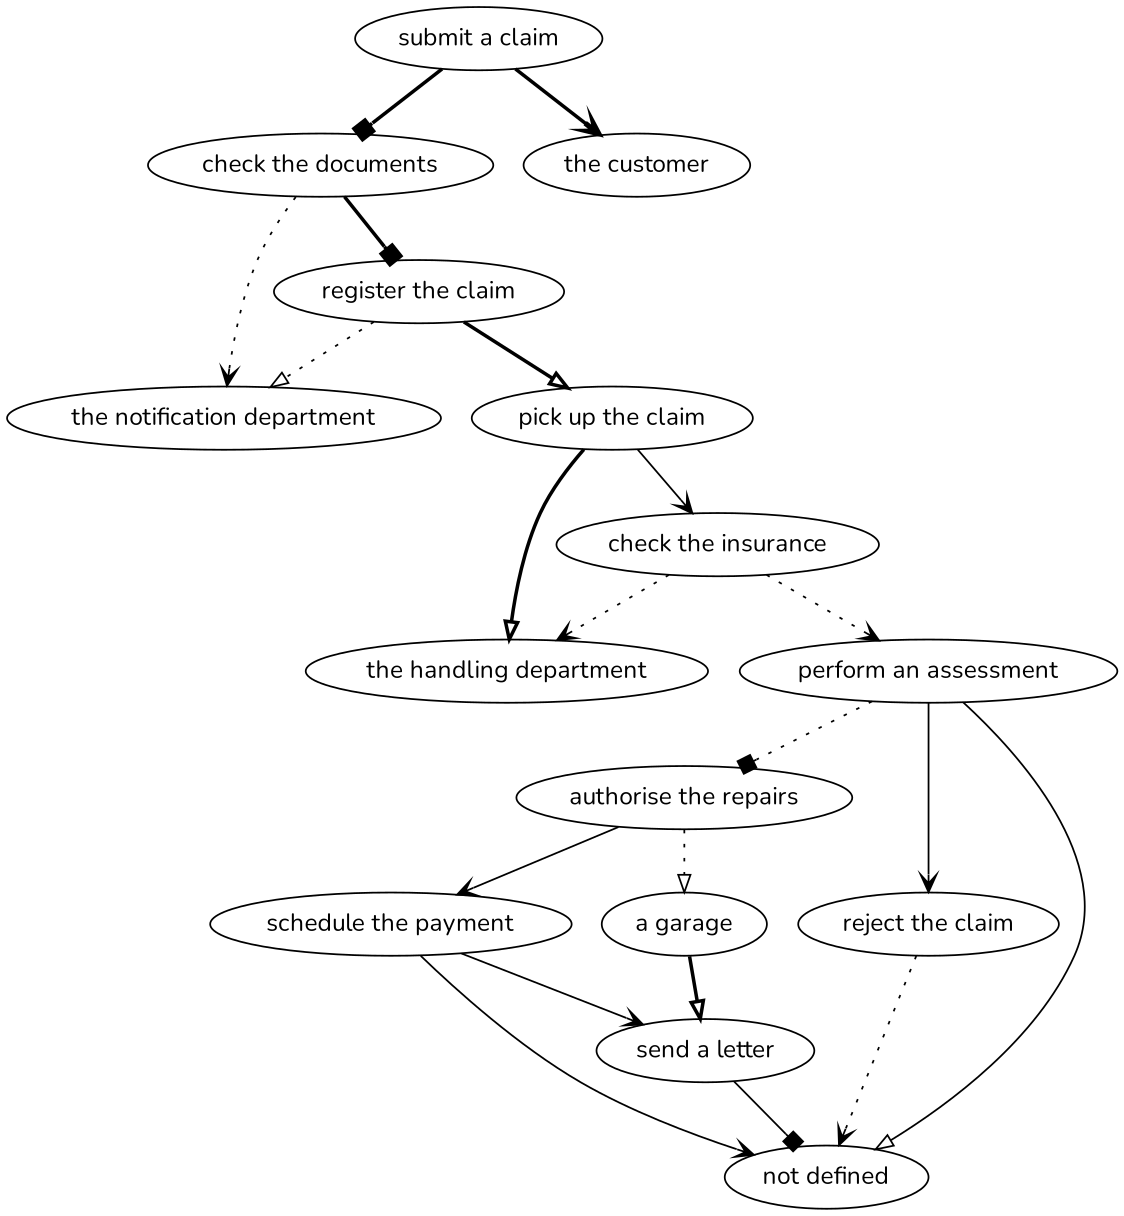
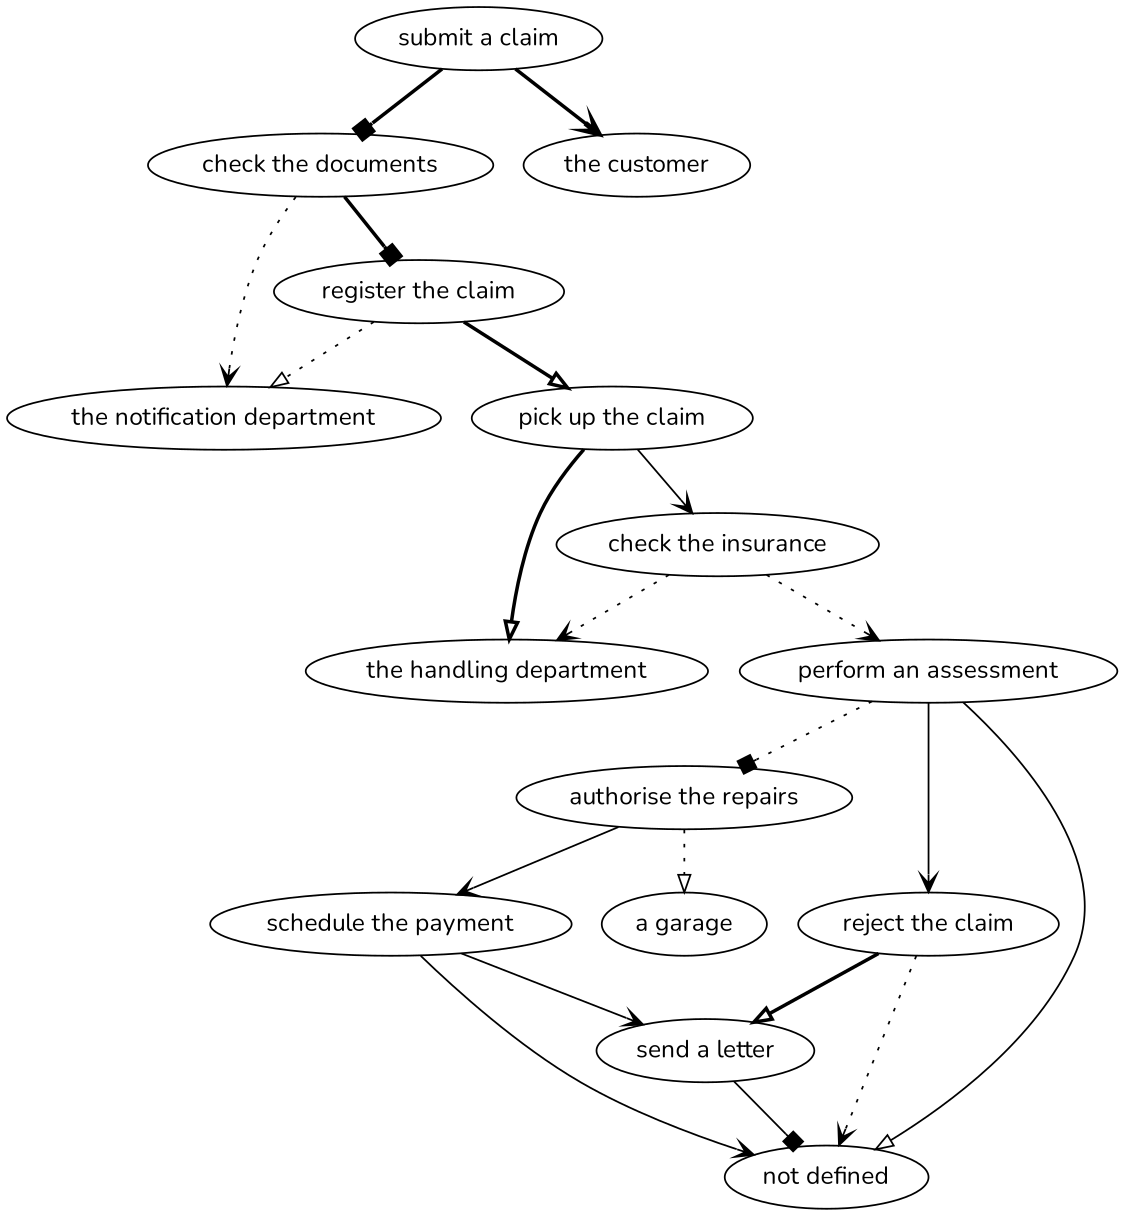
(693, 979) -> (824, 984)
